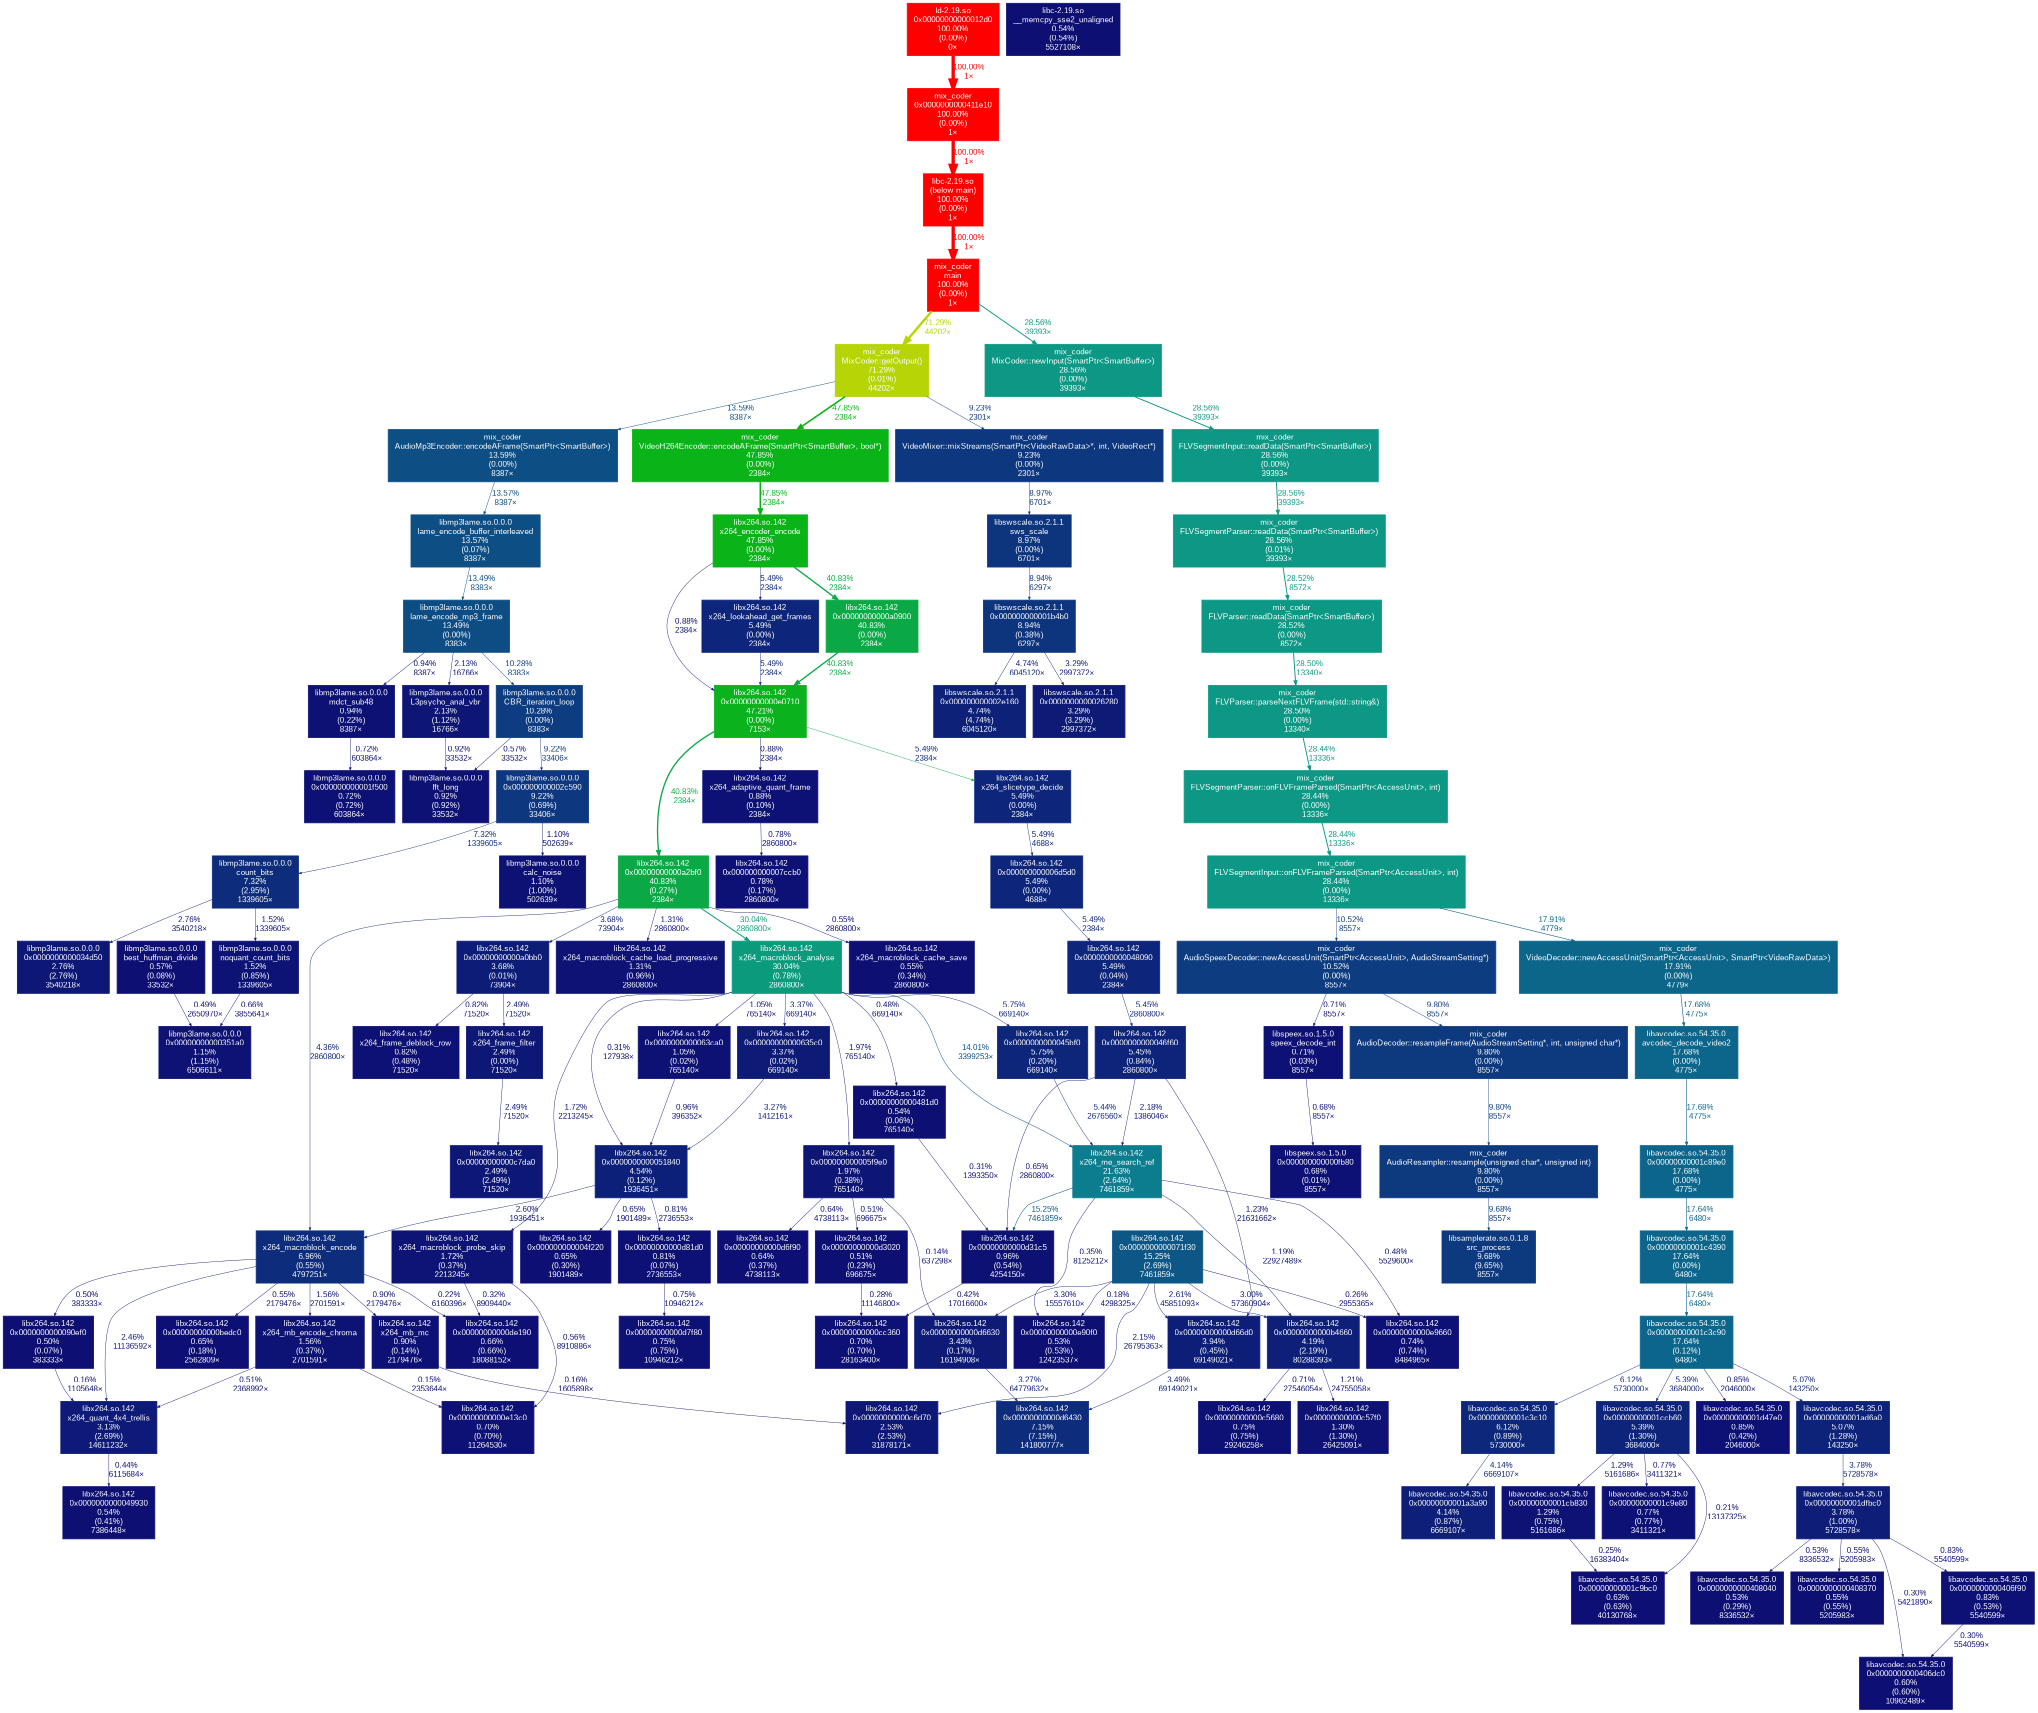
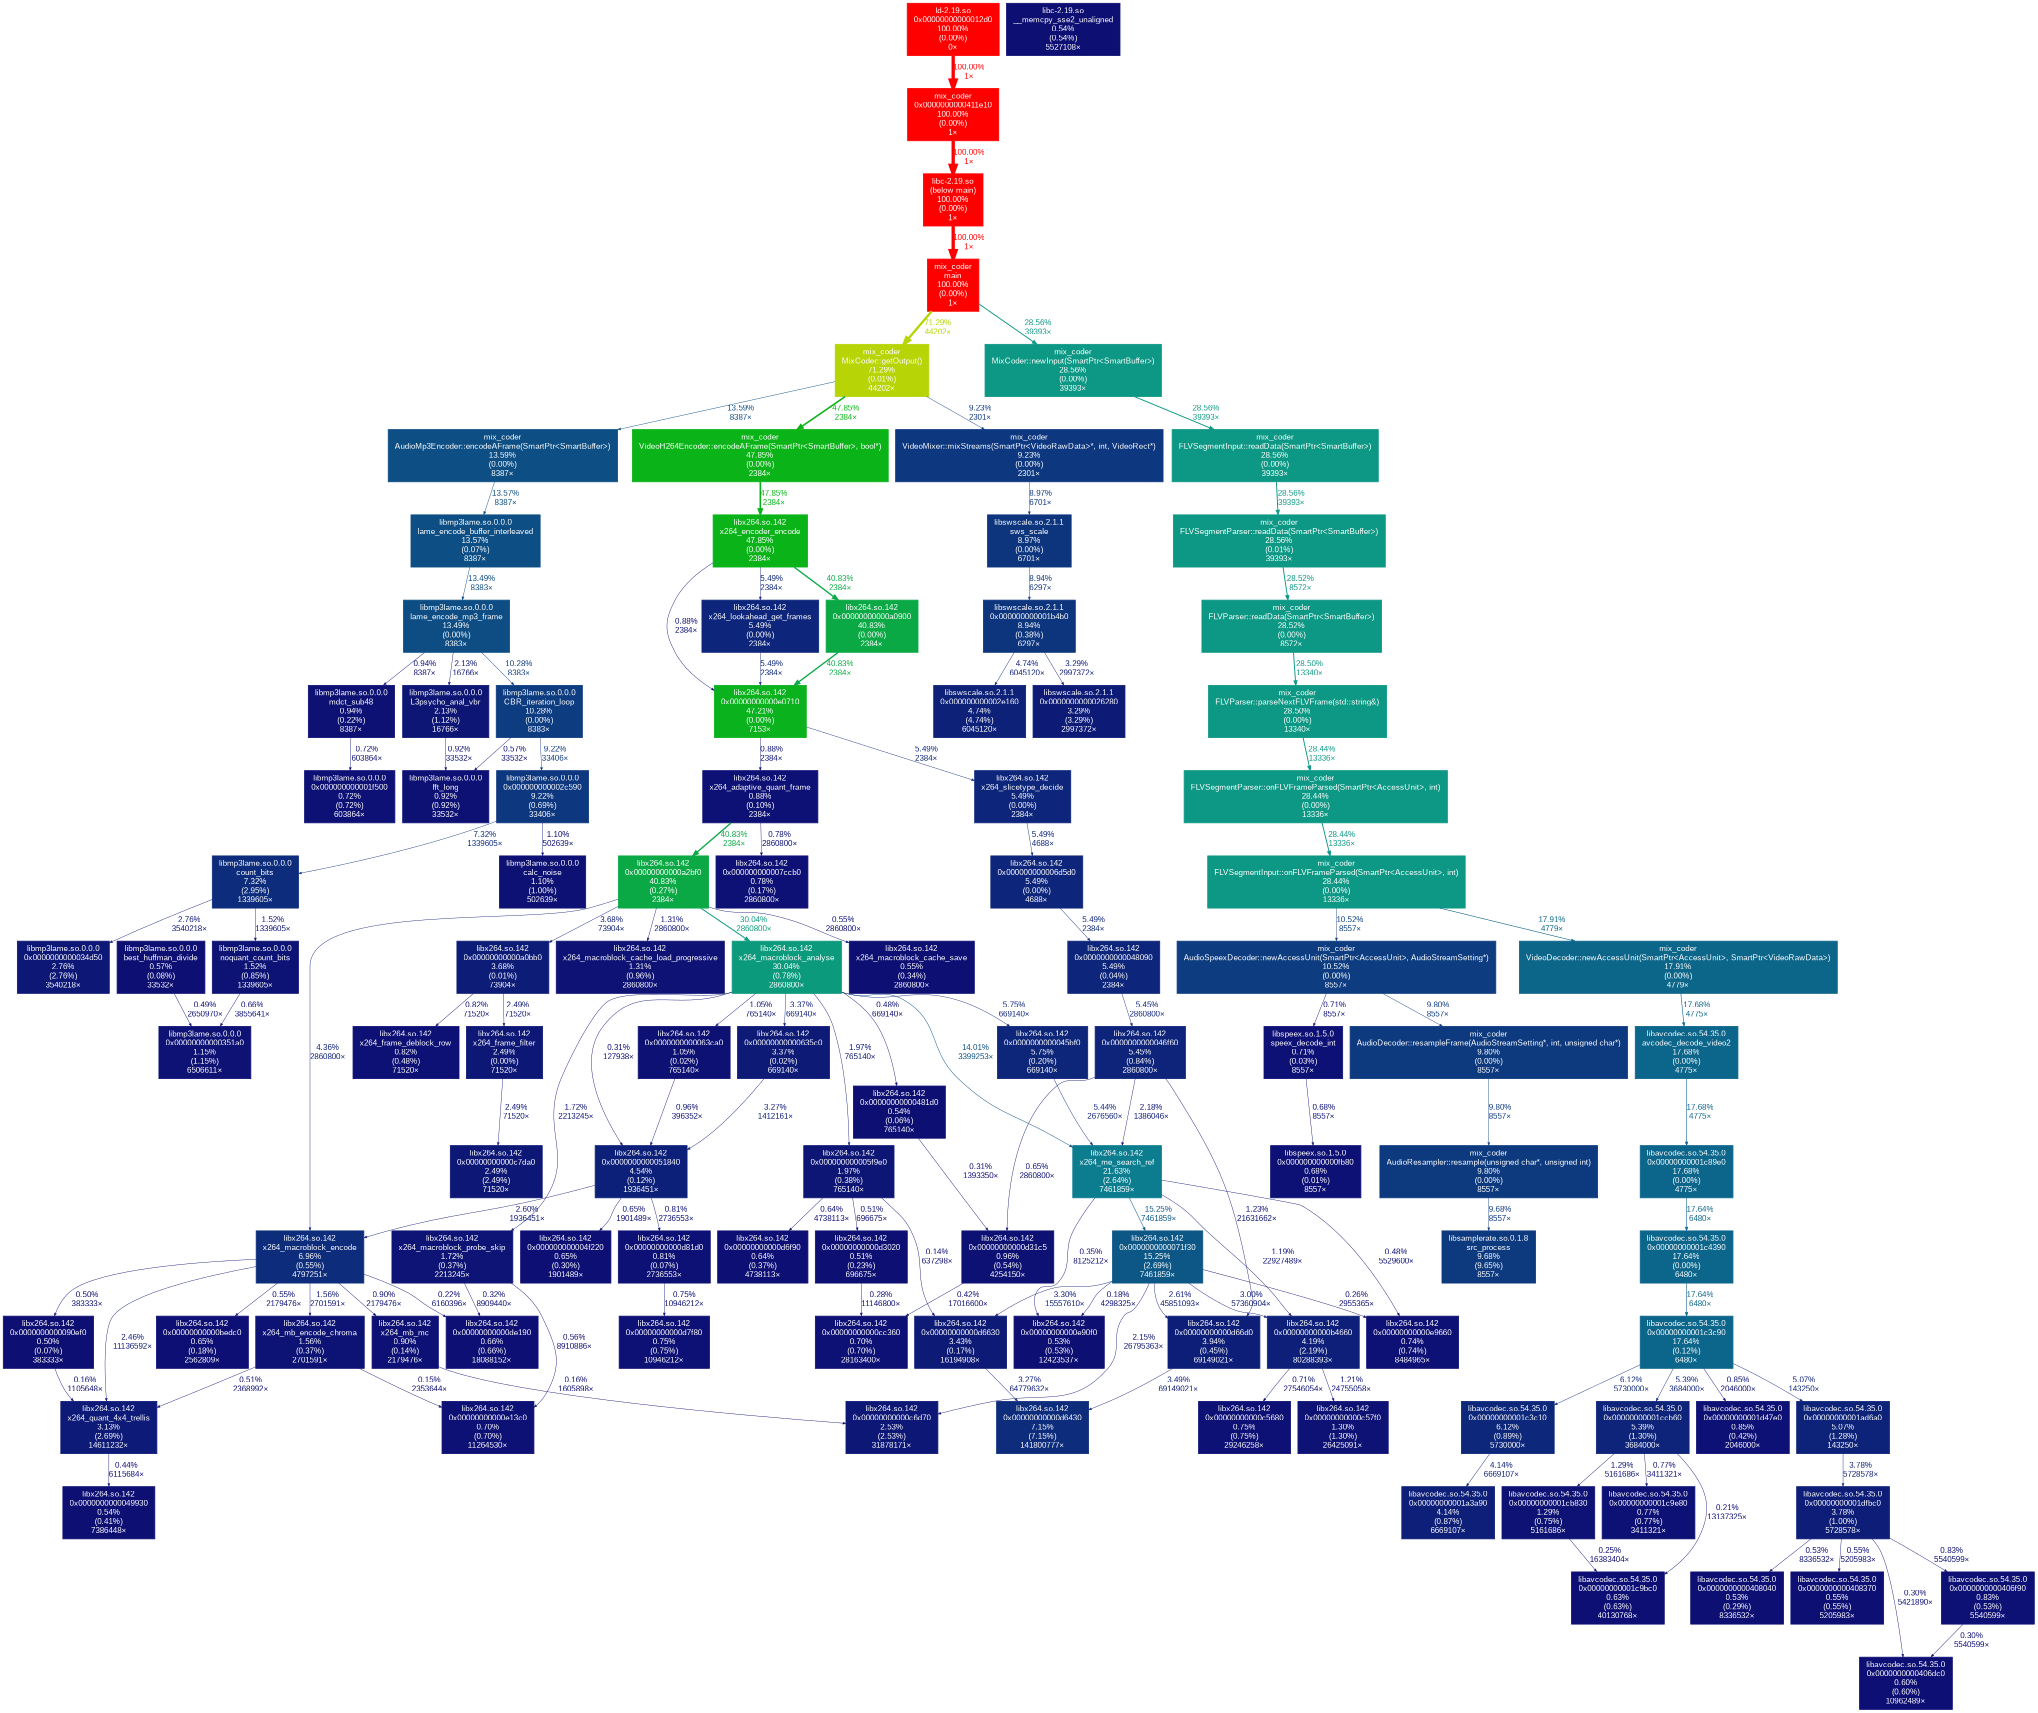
(889, 753) -> (889, 753)
(666, 781) -> (714, 838)
(1038, 1201) -> (1137, 1213)
